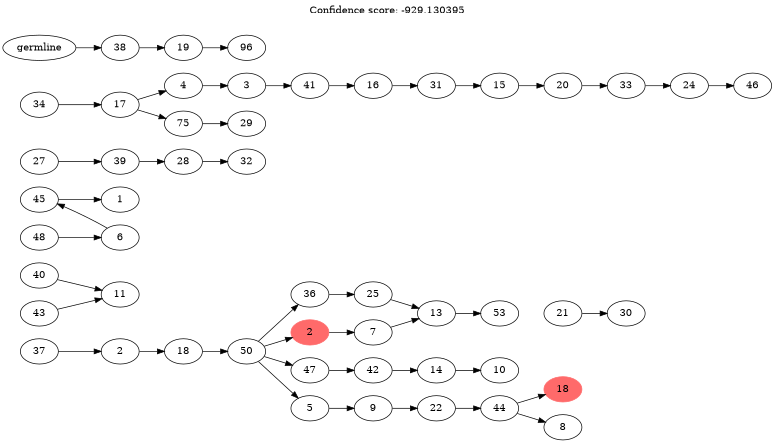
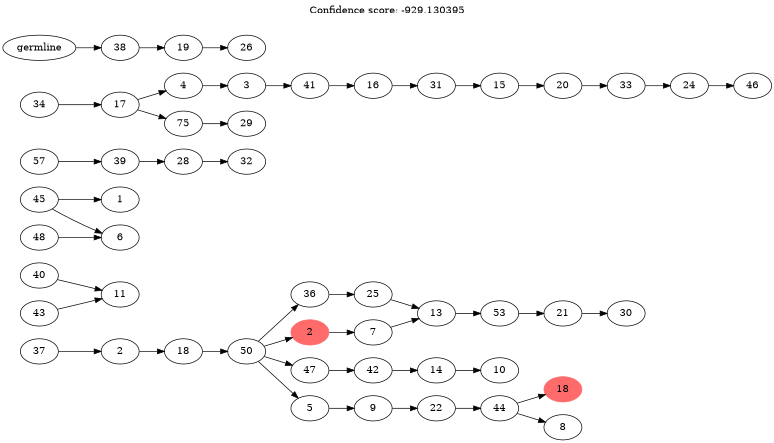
(247, 48) -> (247, 48)
(39, 162) -> (39, 162)
(86, 217) -> (74, 220)
none -> (528, 313)
